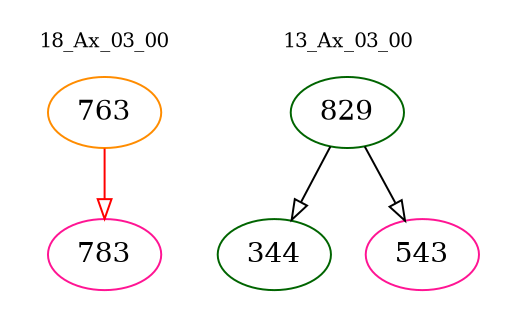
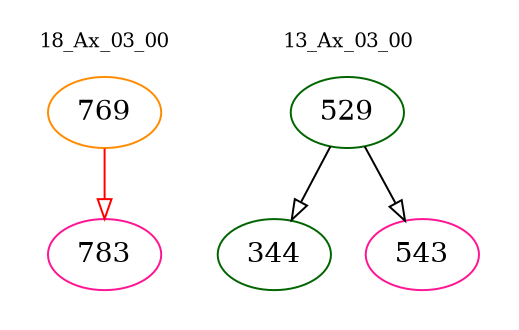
(105, 112) -> (105, 112)
(347, 112) -> (347, 112)
